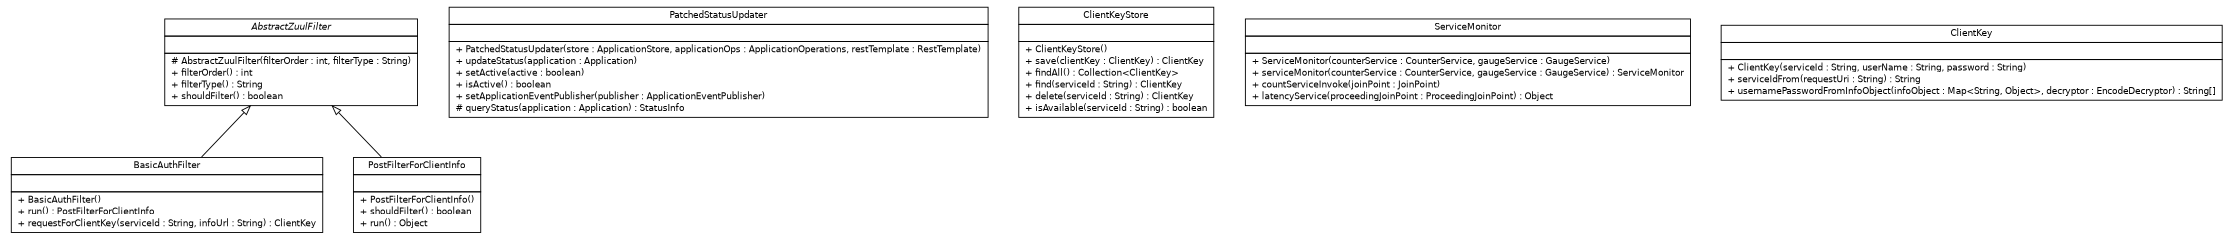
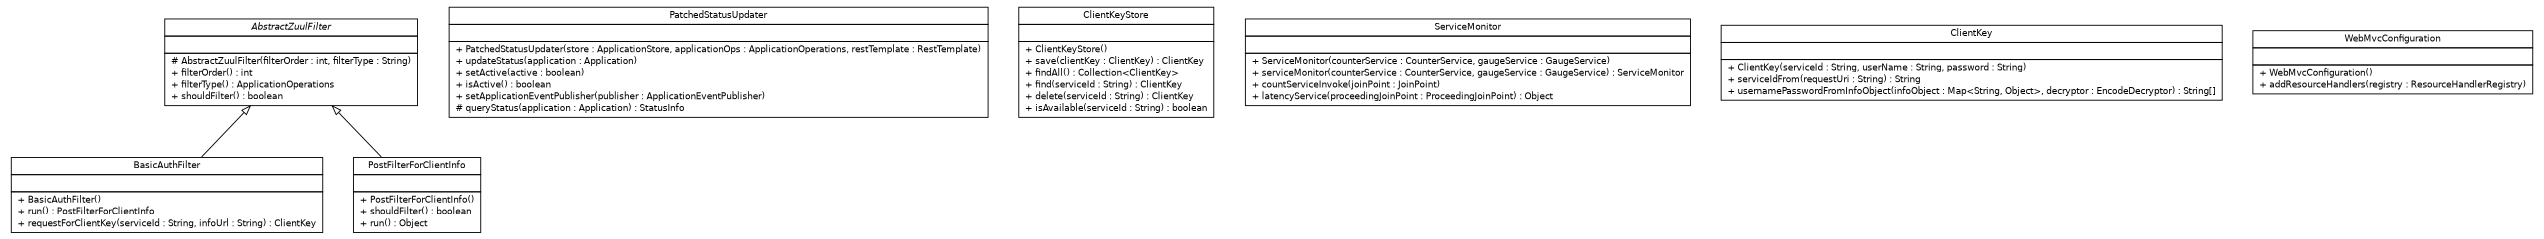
none -> (2393, 62)
(217, 85) -> (253, 85)
